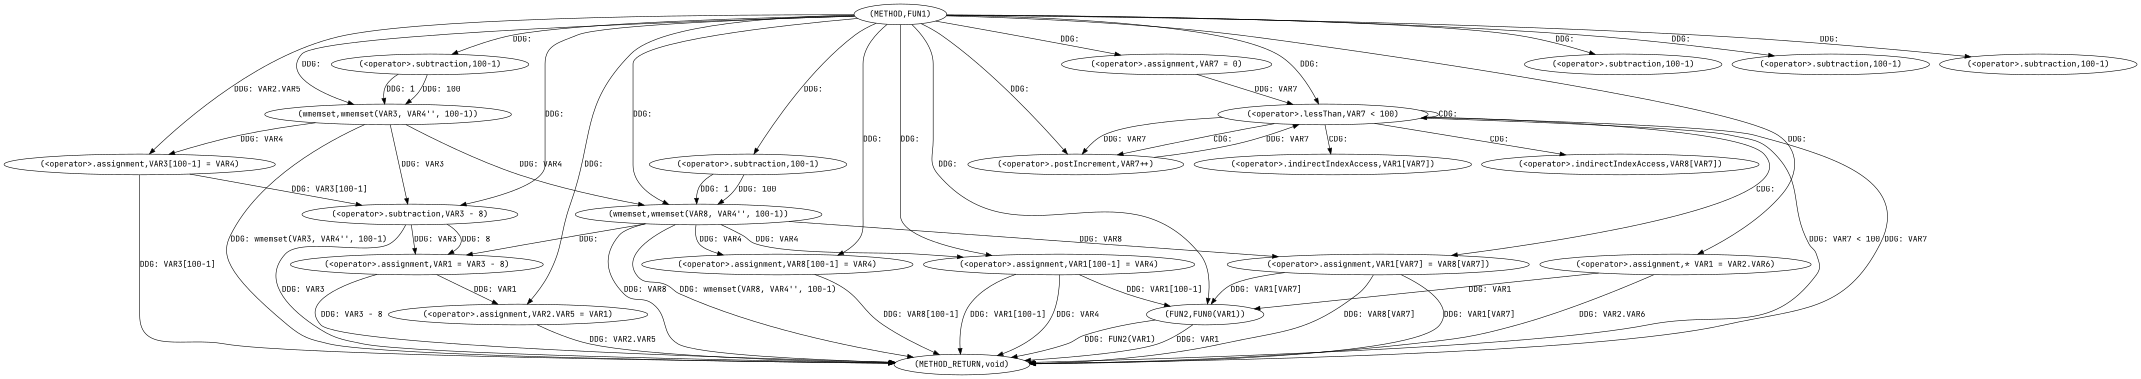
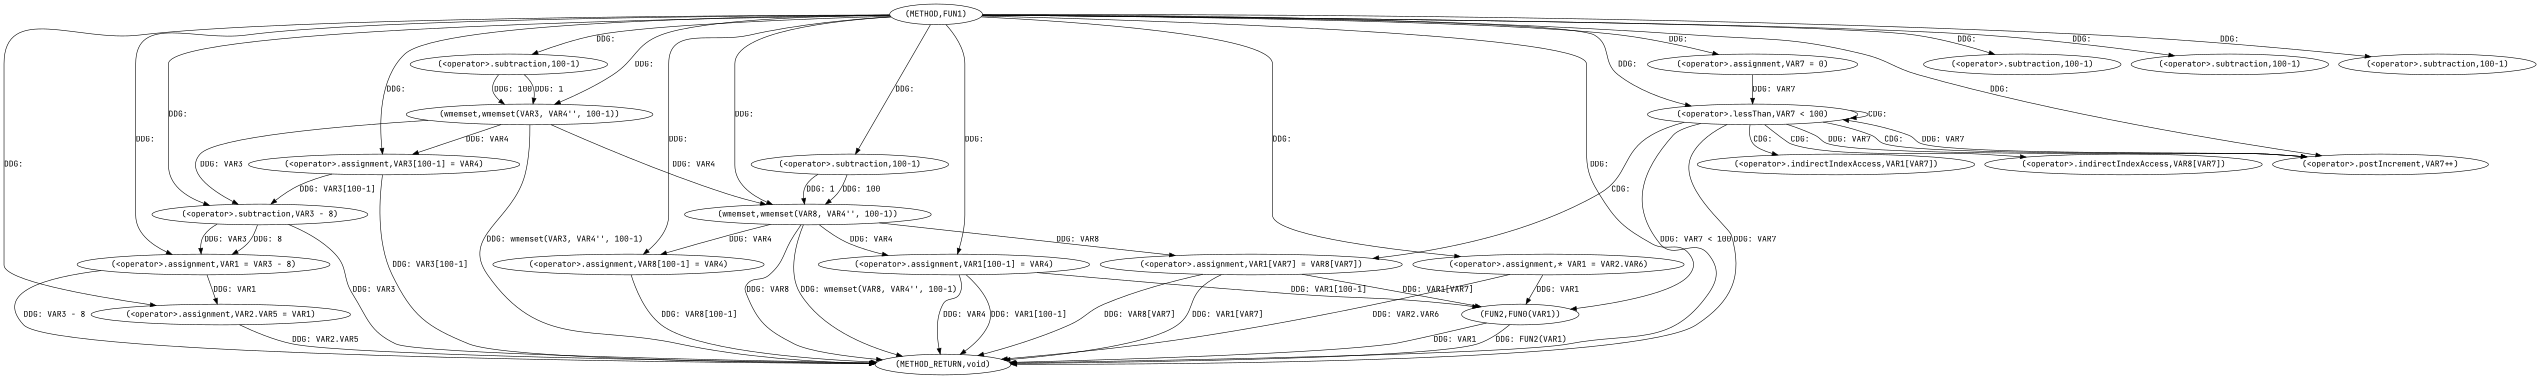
(267, 89) -> (398, 89)
(555, 239) -> (353, 27)
